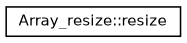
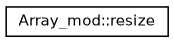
(93, 22) -> (87, 22)
